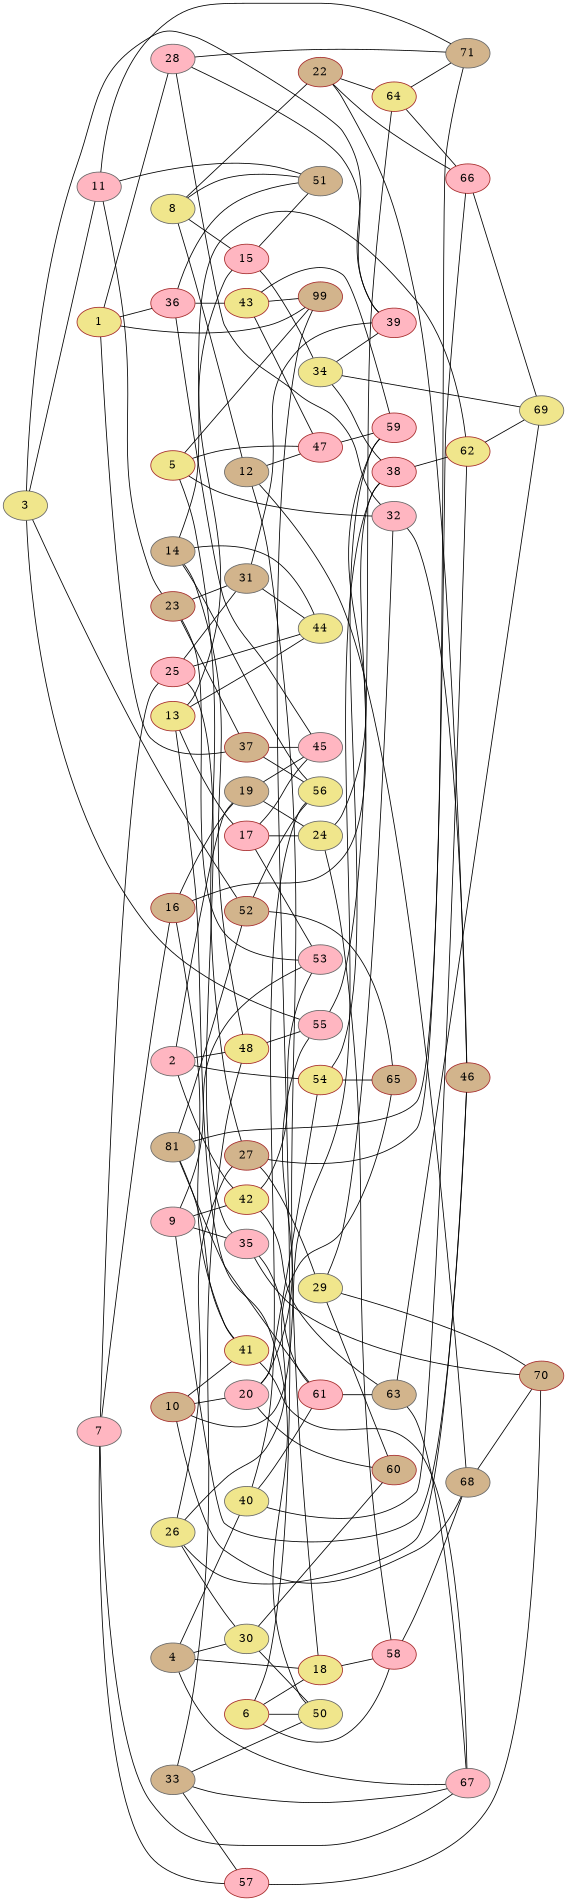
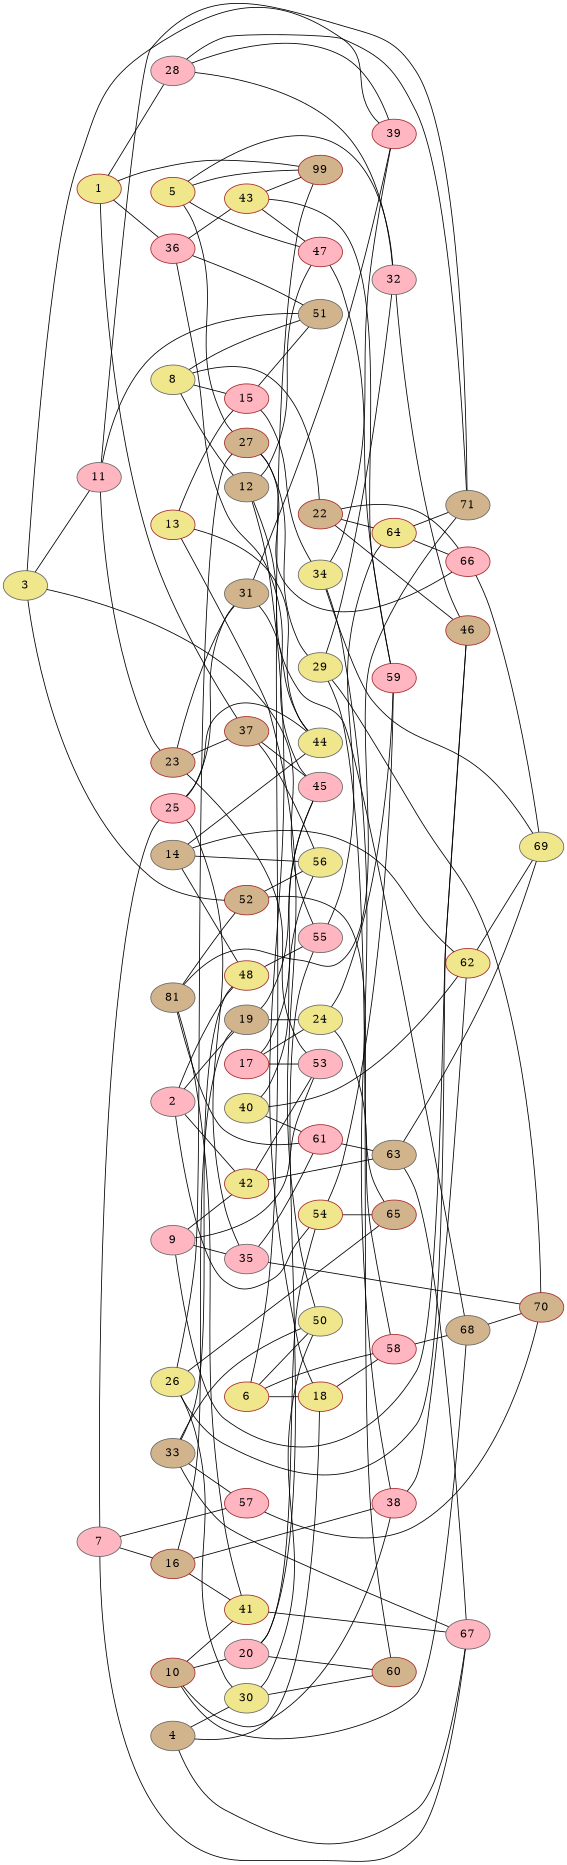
(196, 765) -> none
(216, 1567) -> none
